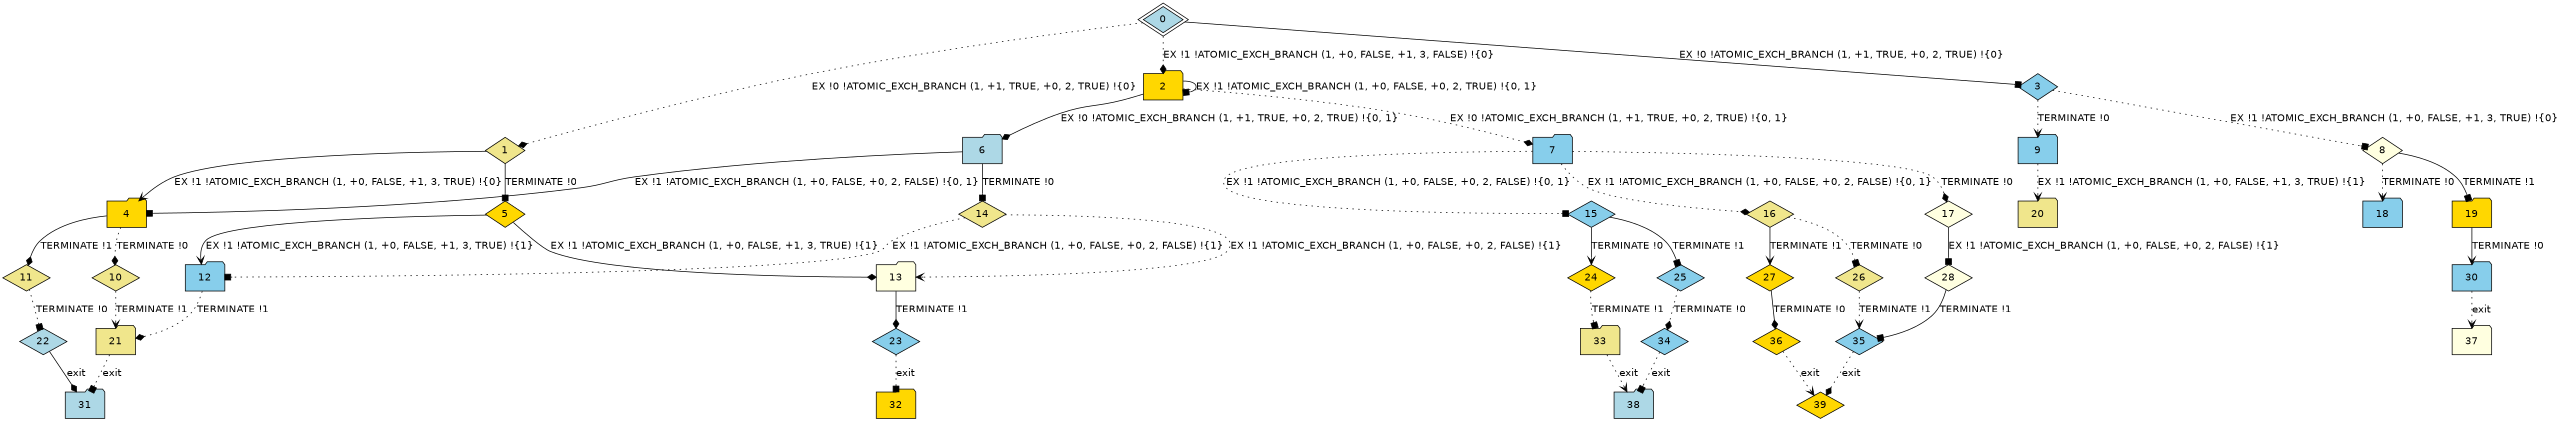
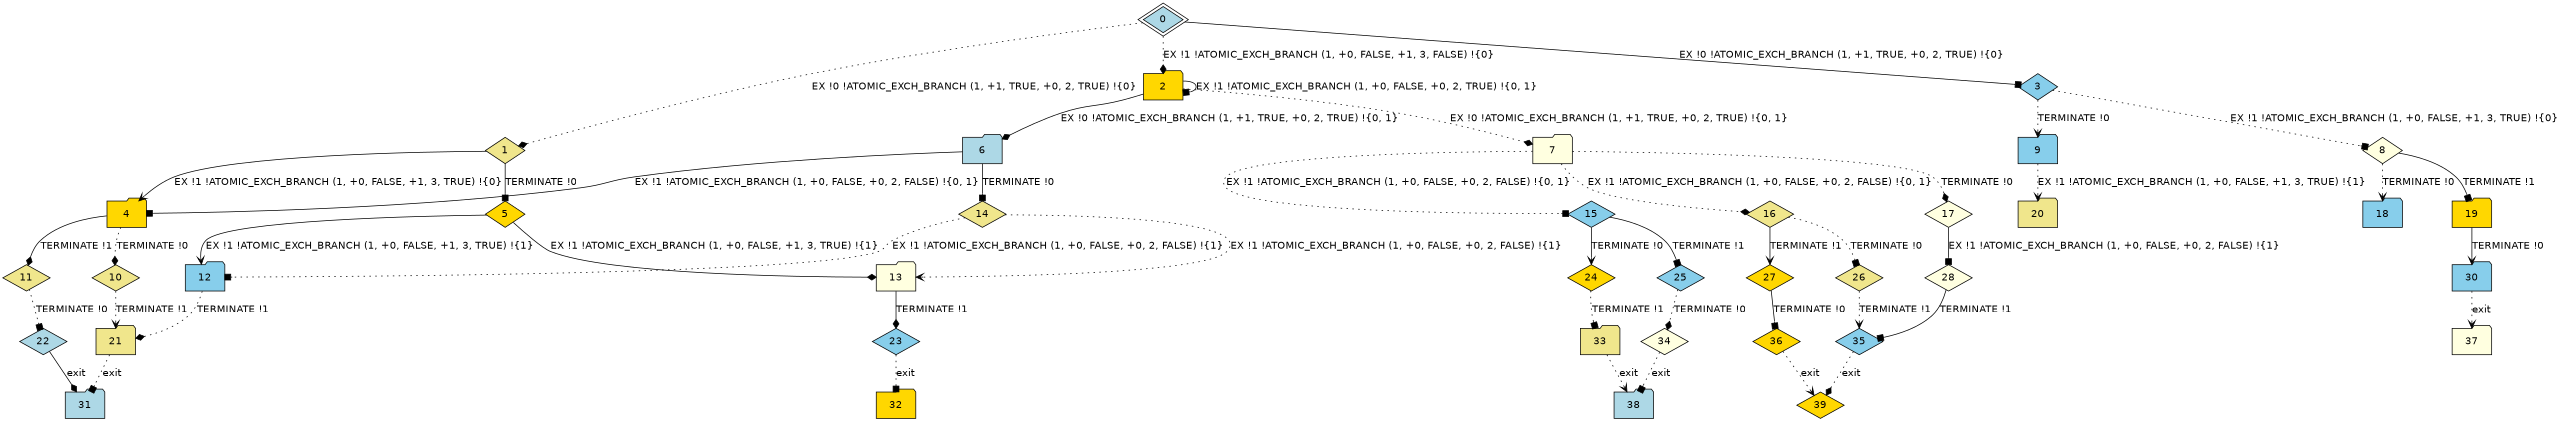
(1553, 150) -> (1553, 150)
(1773, 305) -> (1773, 306)
(1665, 342) -> (1665, 342)
